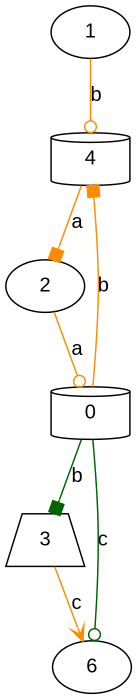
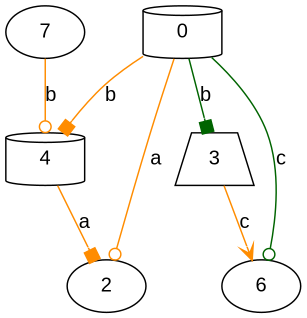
(91, 32) -> (45, 32)
(66, 344) -> (144, 153)
